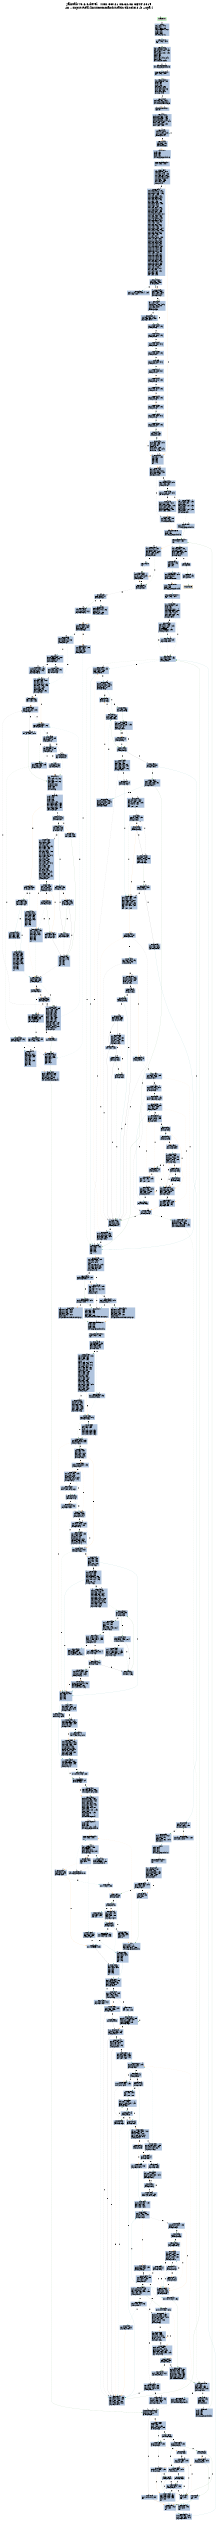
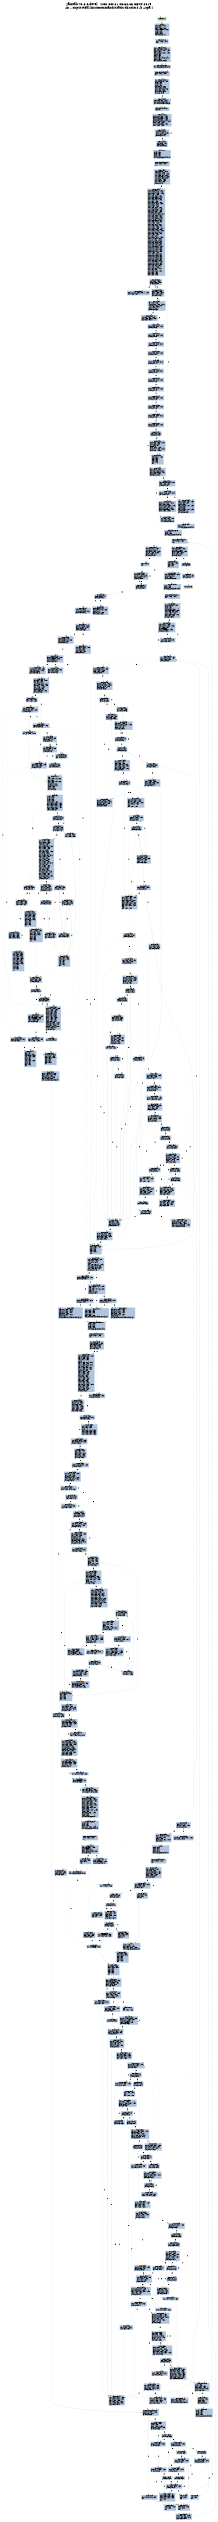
(170, 2456) -> (168, 2453)
